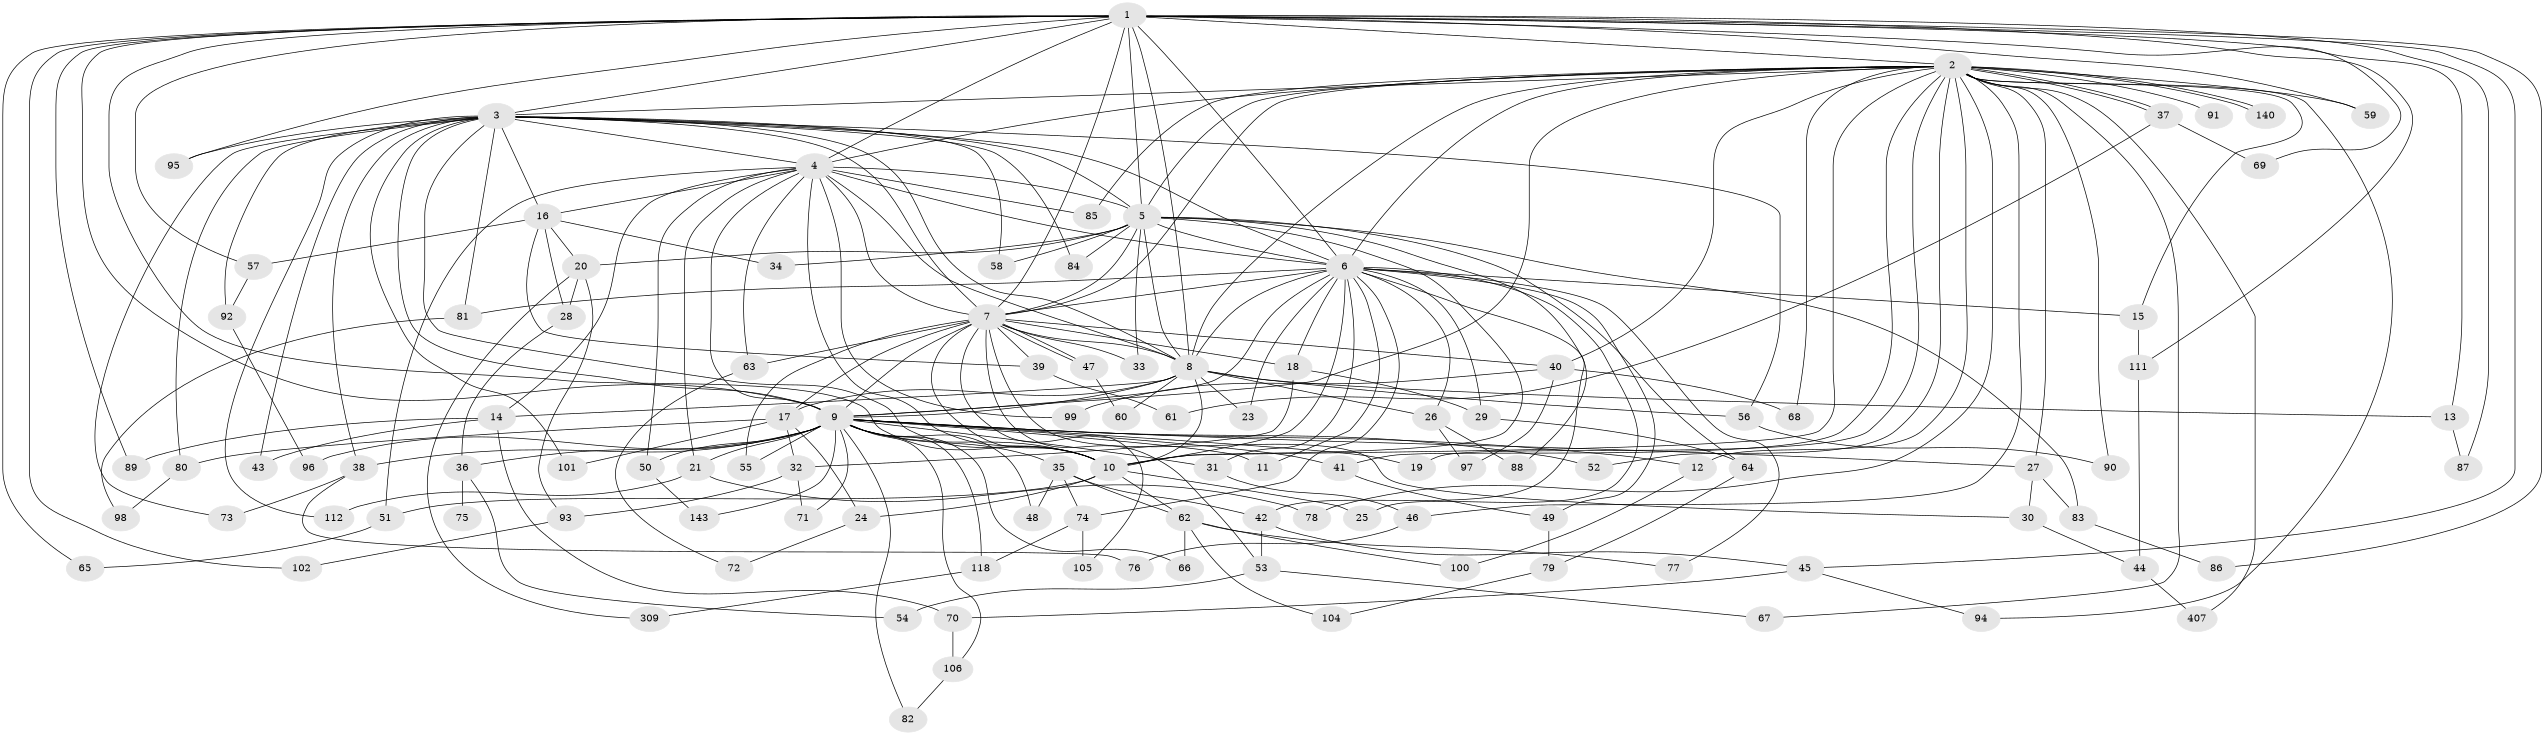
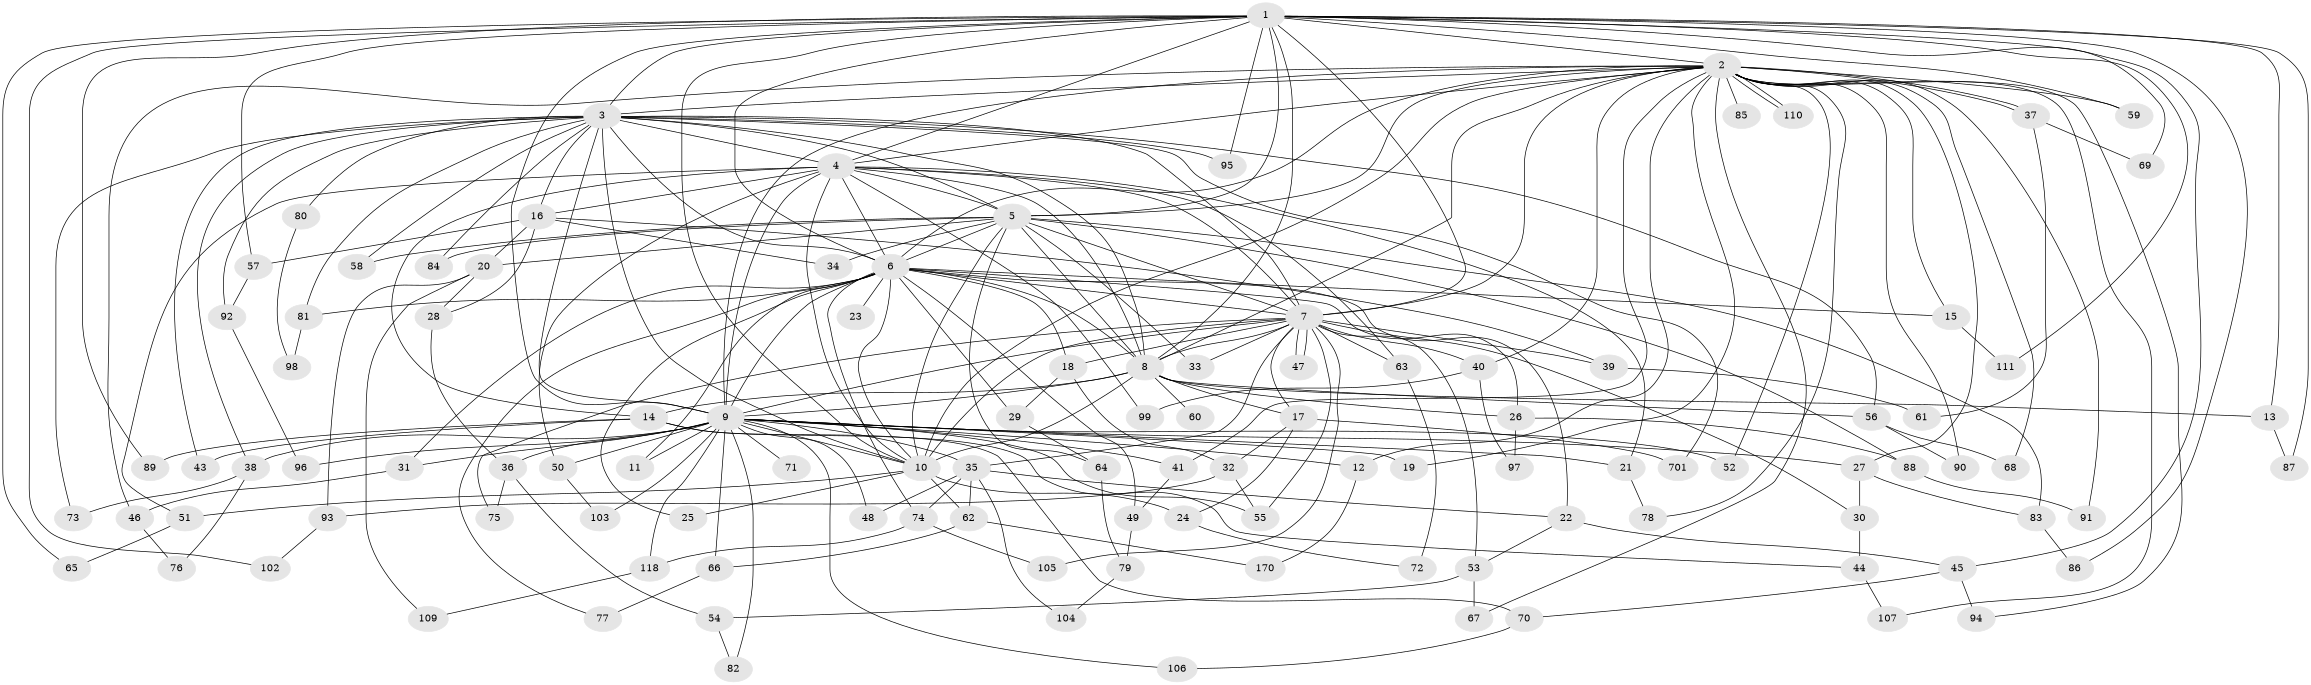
(2266, 116) -> (1793, 116)
(953, 191) -> none
none -> (851, 359)
(1684, 385) -> (1941, 443)
(1105, 393) -> none
(1222, 395) -> none
none -> (1229, 424)
(510, 433) -> none
(567, 468) -> (1678, 468)
(2139, 468) -> (1240, 532)
(799, 489) -> (1249, 500)
none -> (1998, 493)
(334, 518) -> none
(699, 518) -> (600, 518)
(1262, 518) -> (1566, 518)
(1428, 547) -> (659, 594)
(1460, 569) -> (1265, 569)
(1243, 585) -> (1006, 547)
(650, 619) -> (428, 619)
(2197, 619) -> (1888, 619)
(931, 694) -> (724, 644)
